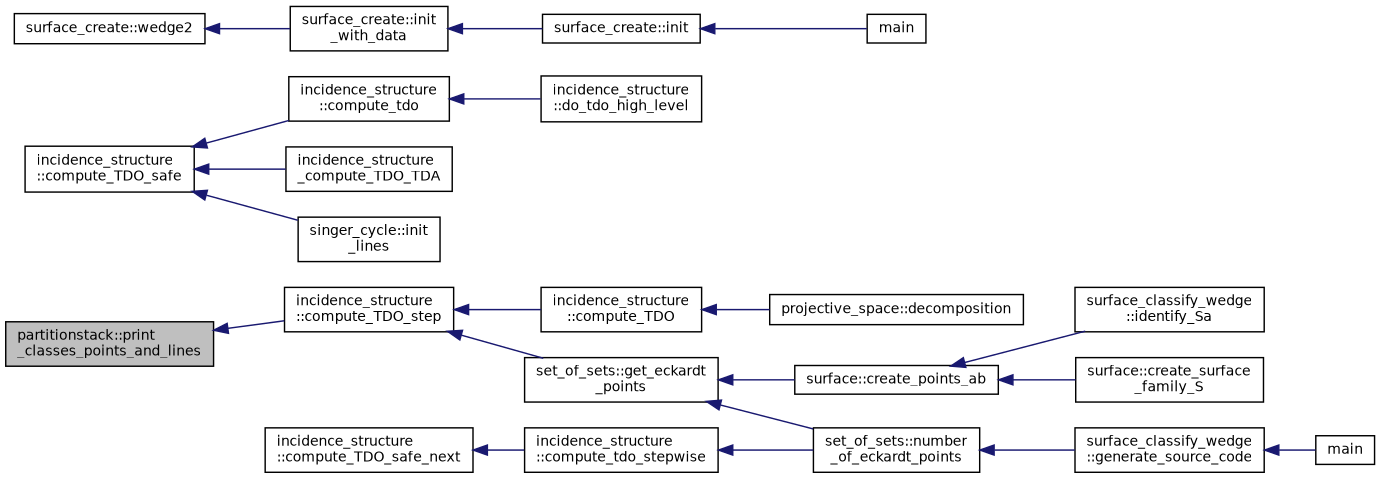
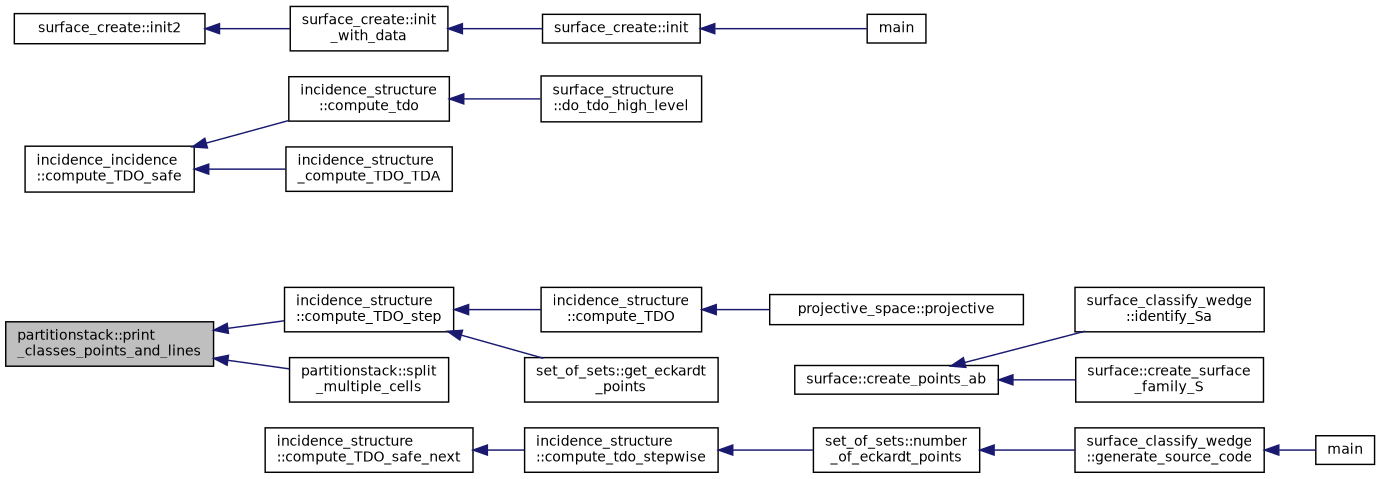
(110, 29) -> (110, 29)
(621, 99) -> (621, 99)
(110, 169) -> (110, 169)
(369, 239) -> none
(897, 310) -> (897, 310)
none -> (369, 380)
(764, 380) -> none
(767, 417) -> none
